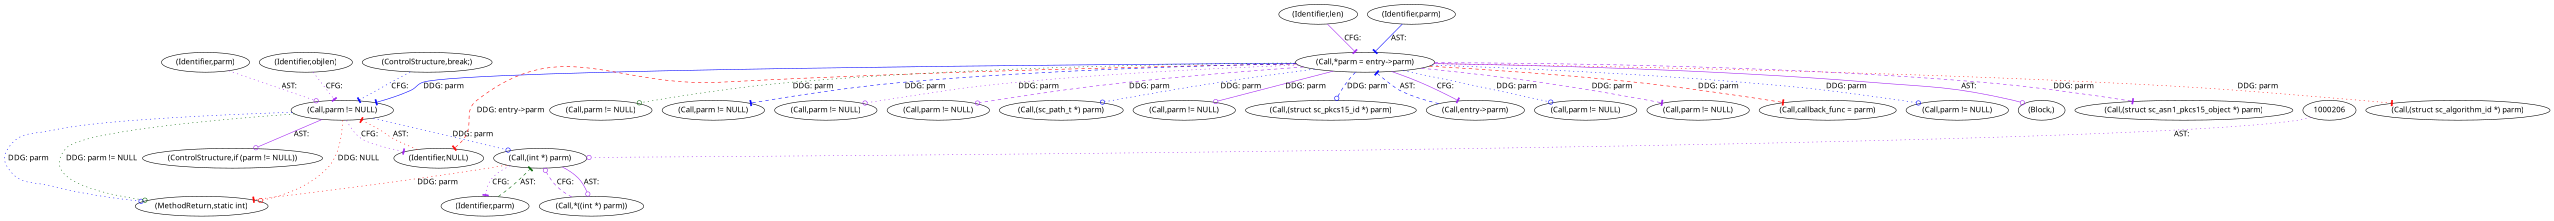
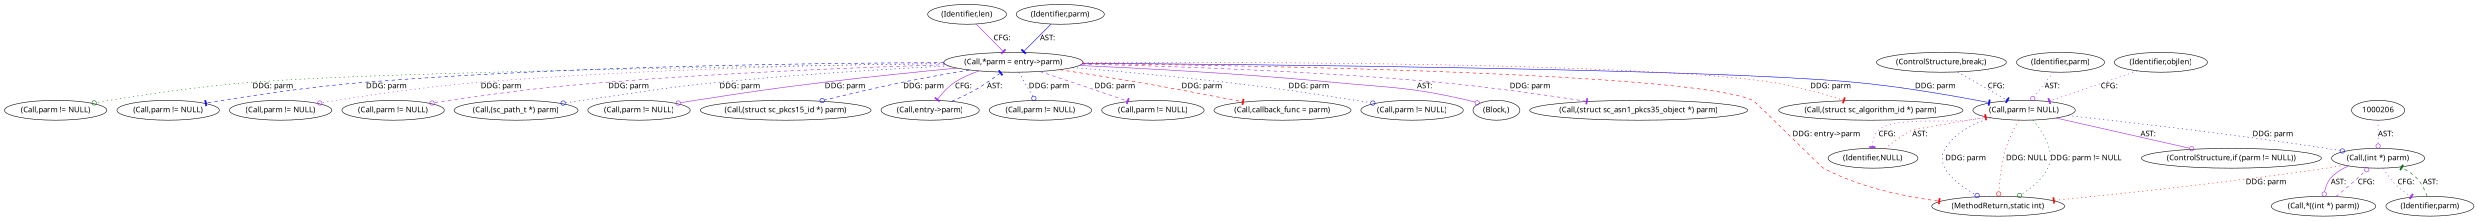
(789, 79) -> (1527, 76)
(2184, 110) -> (1639, 110)
